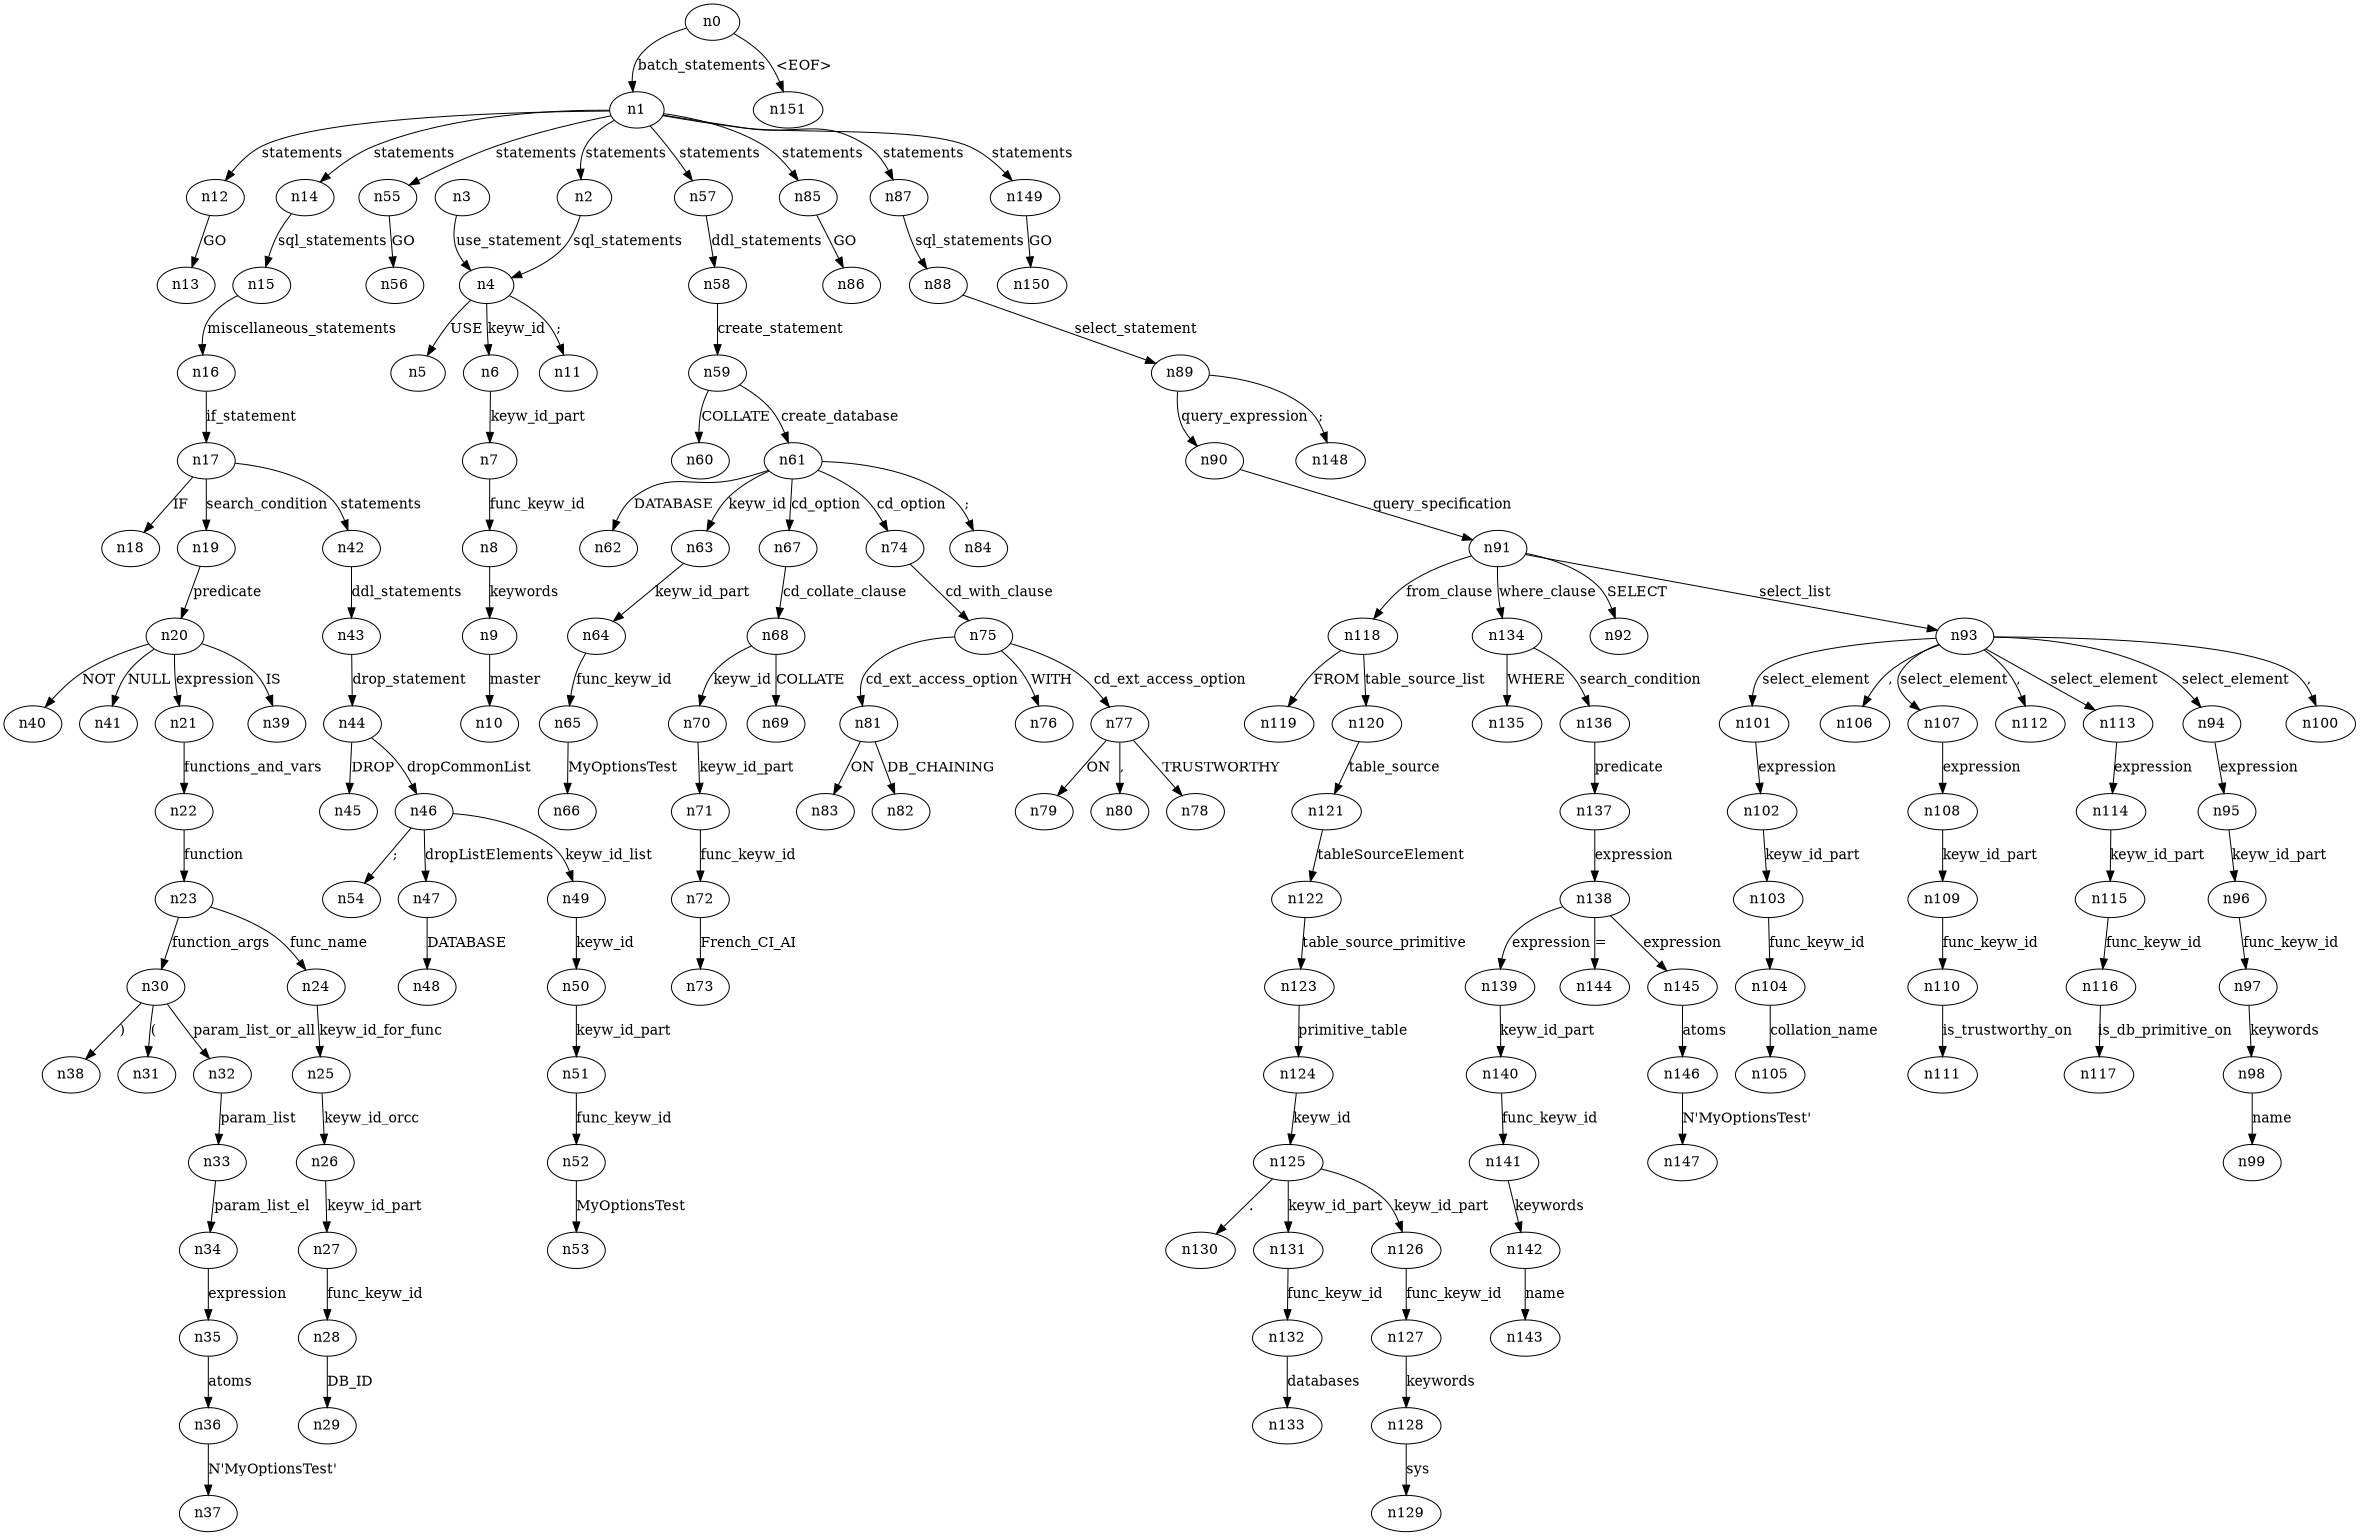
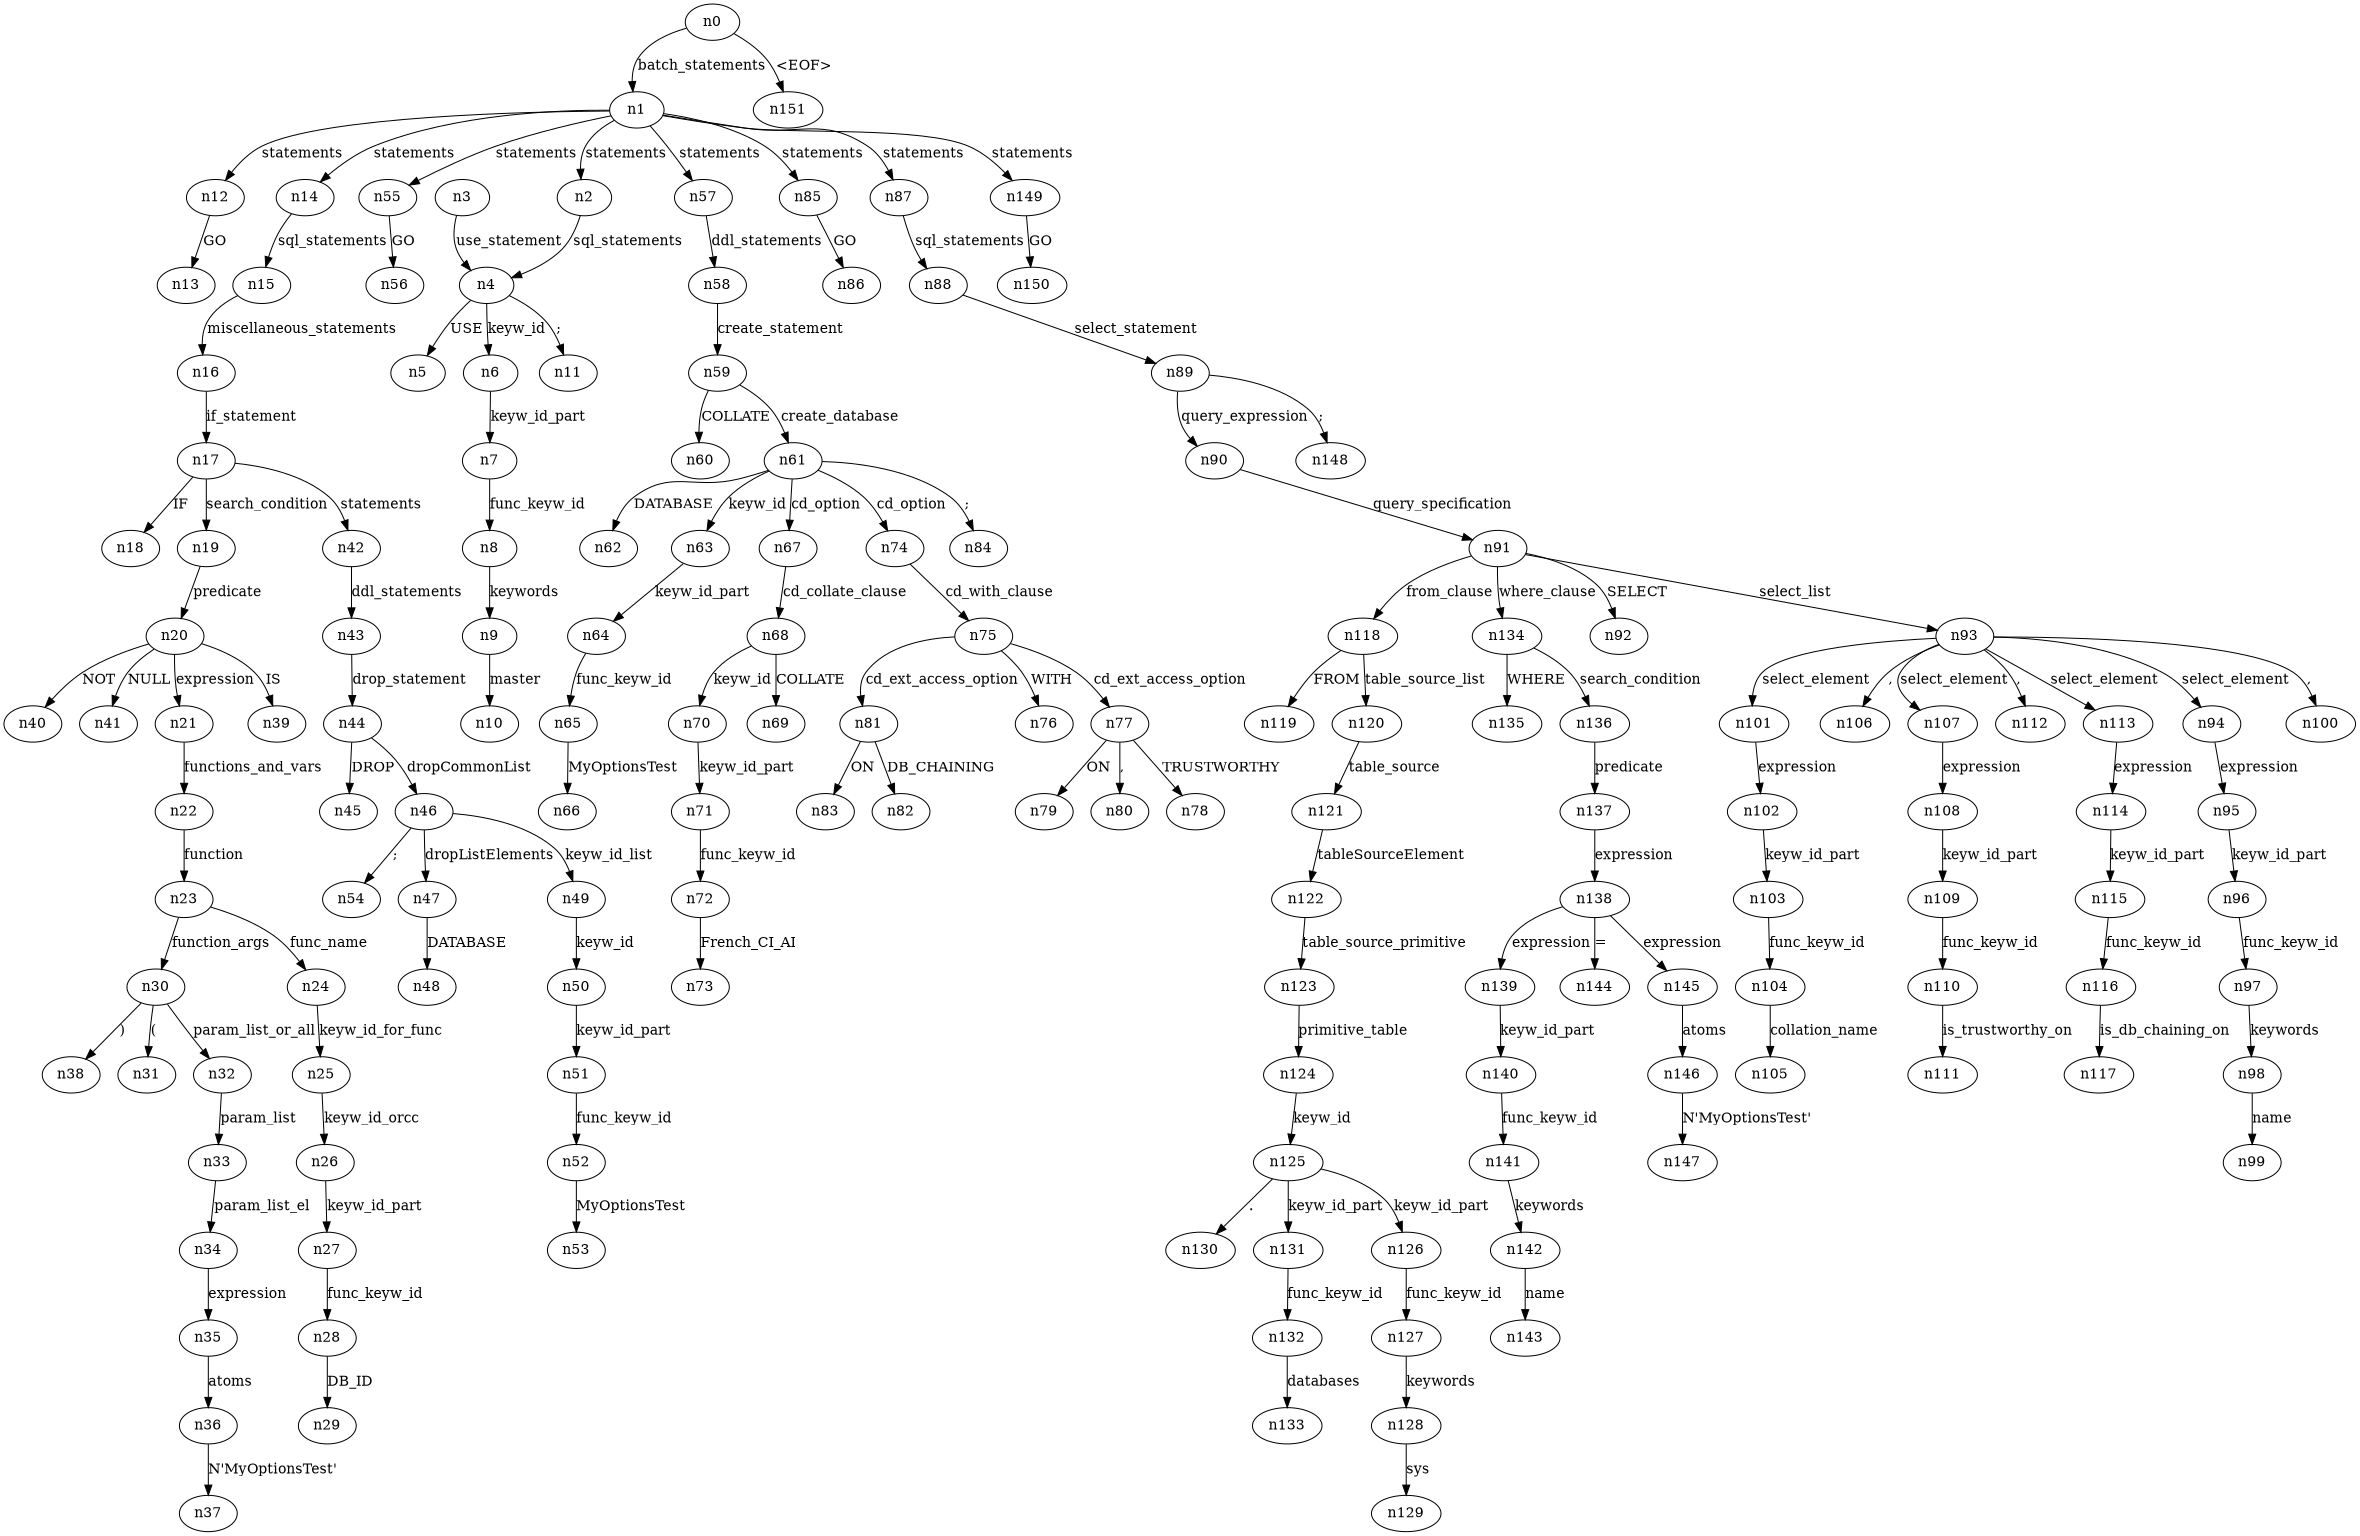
(2165, 1031) -> (2165, 1031)
